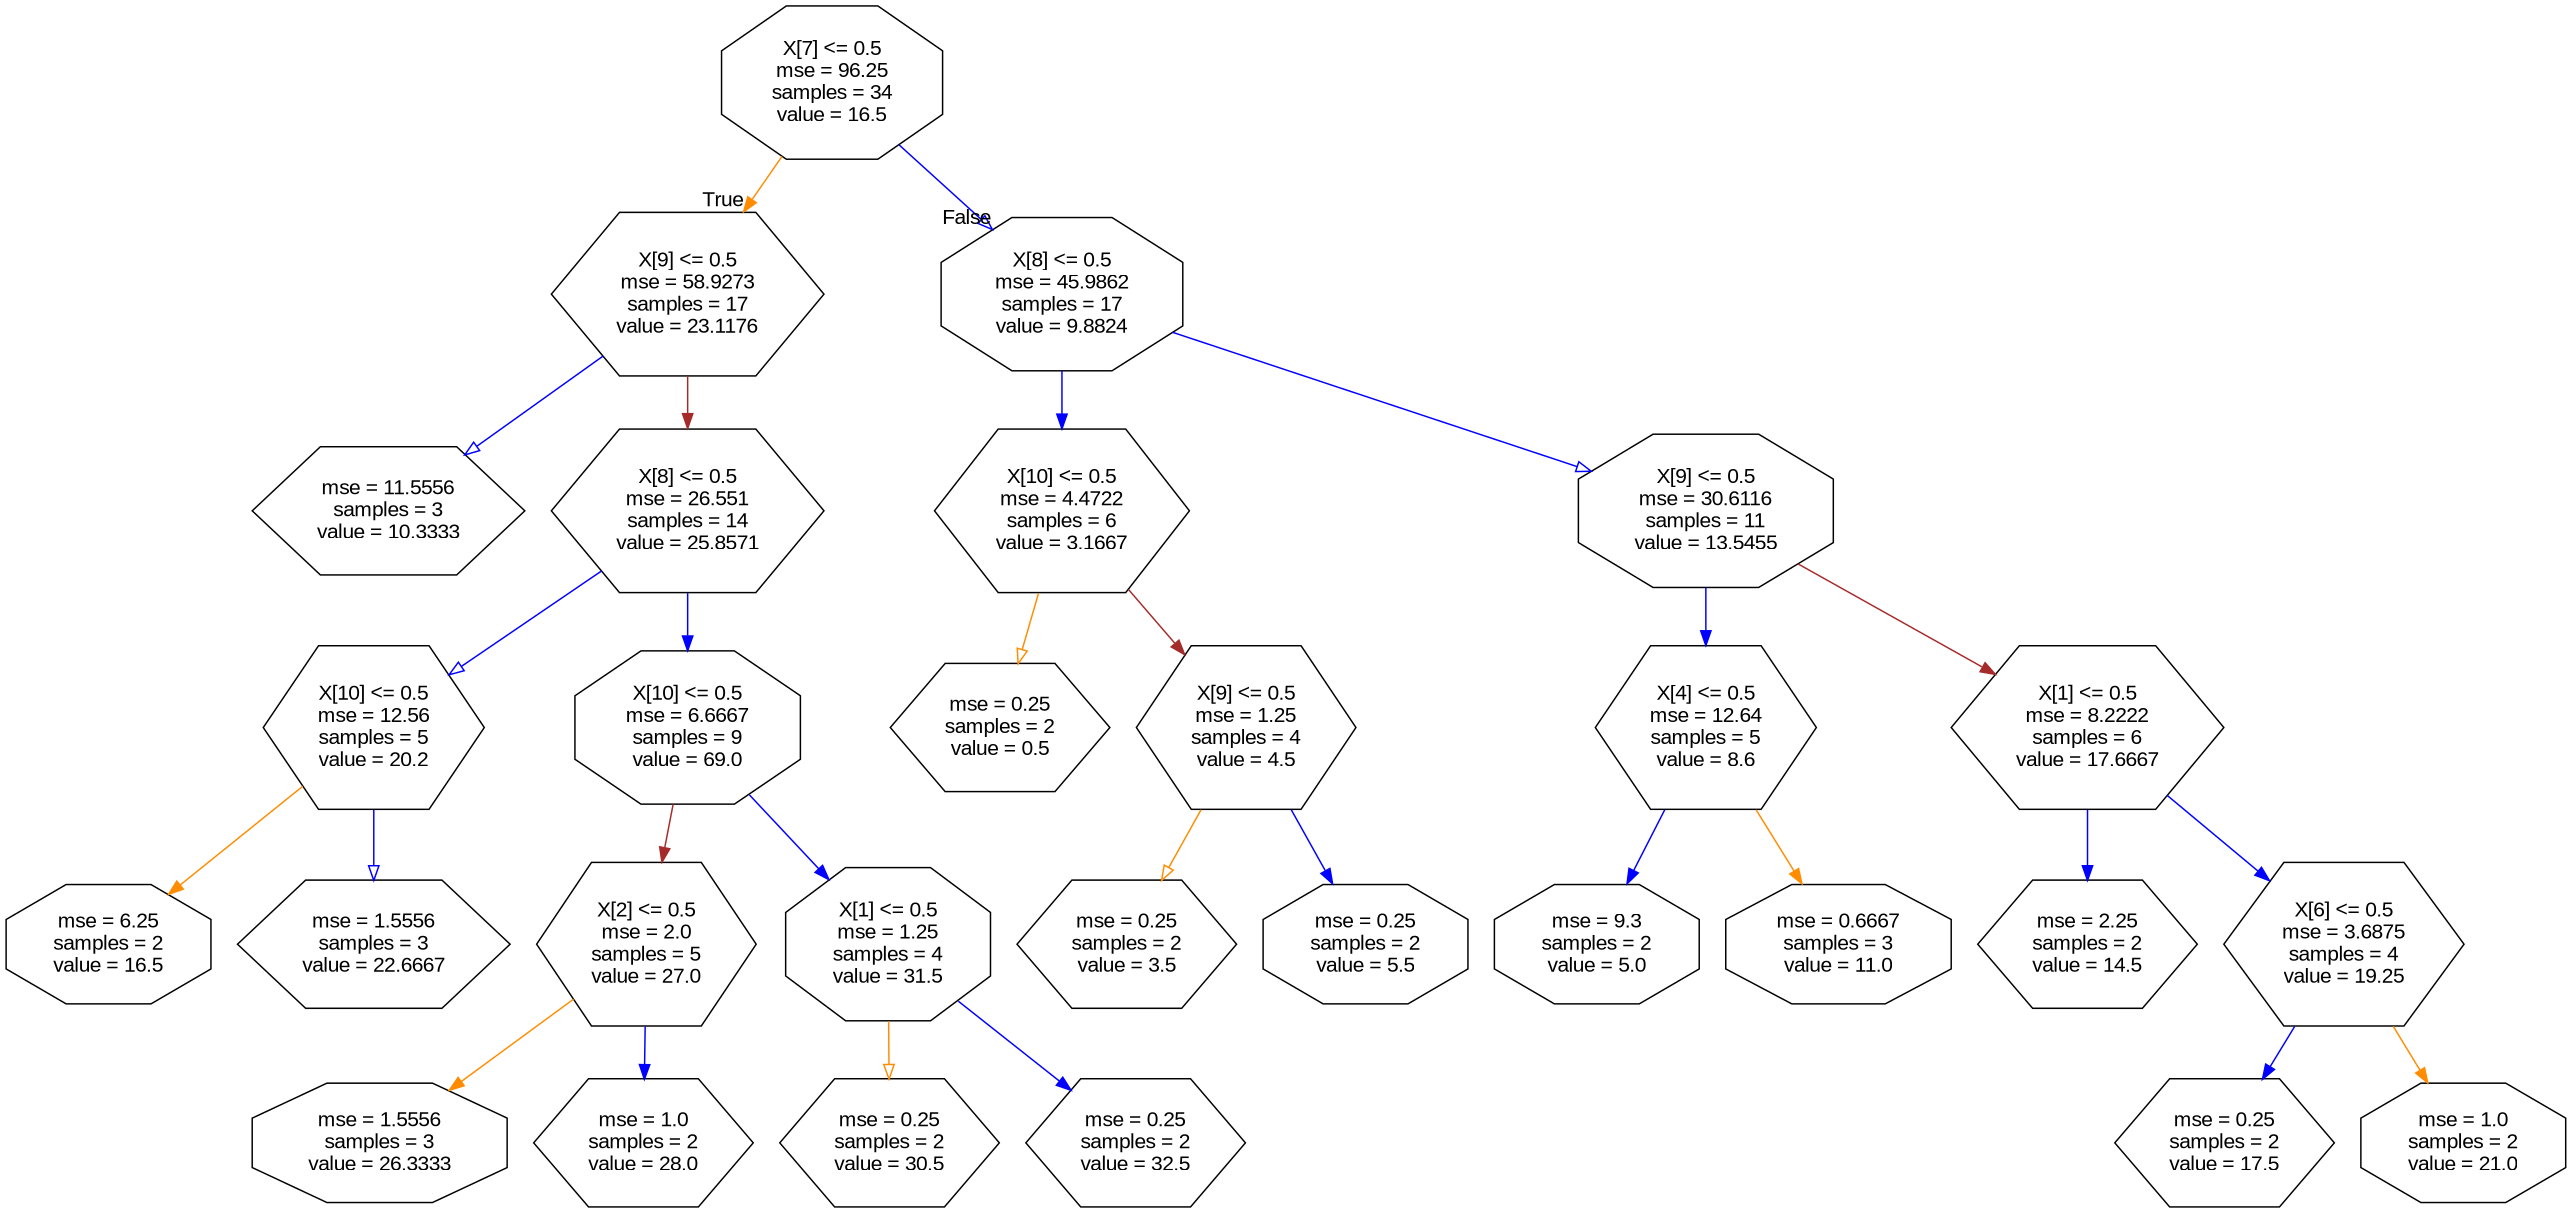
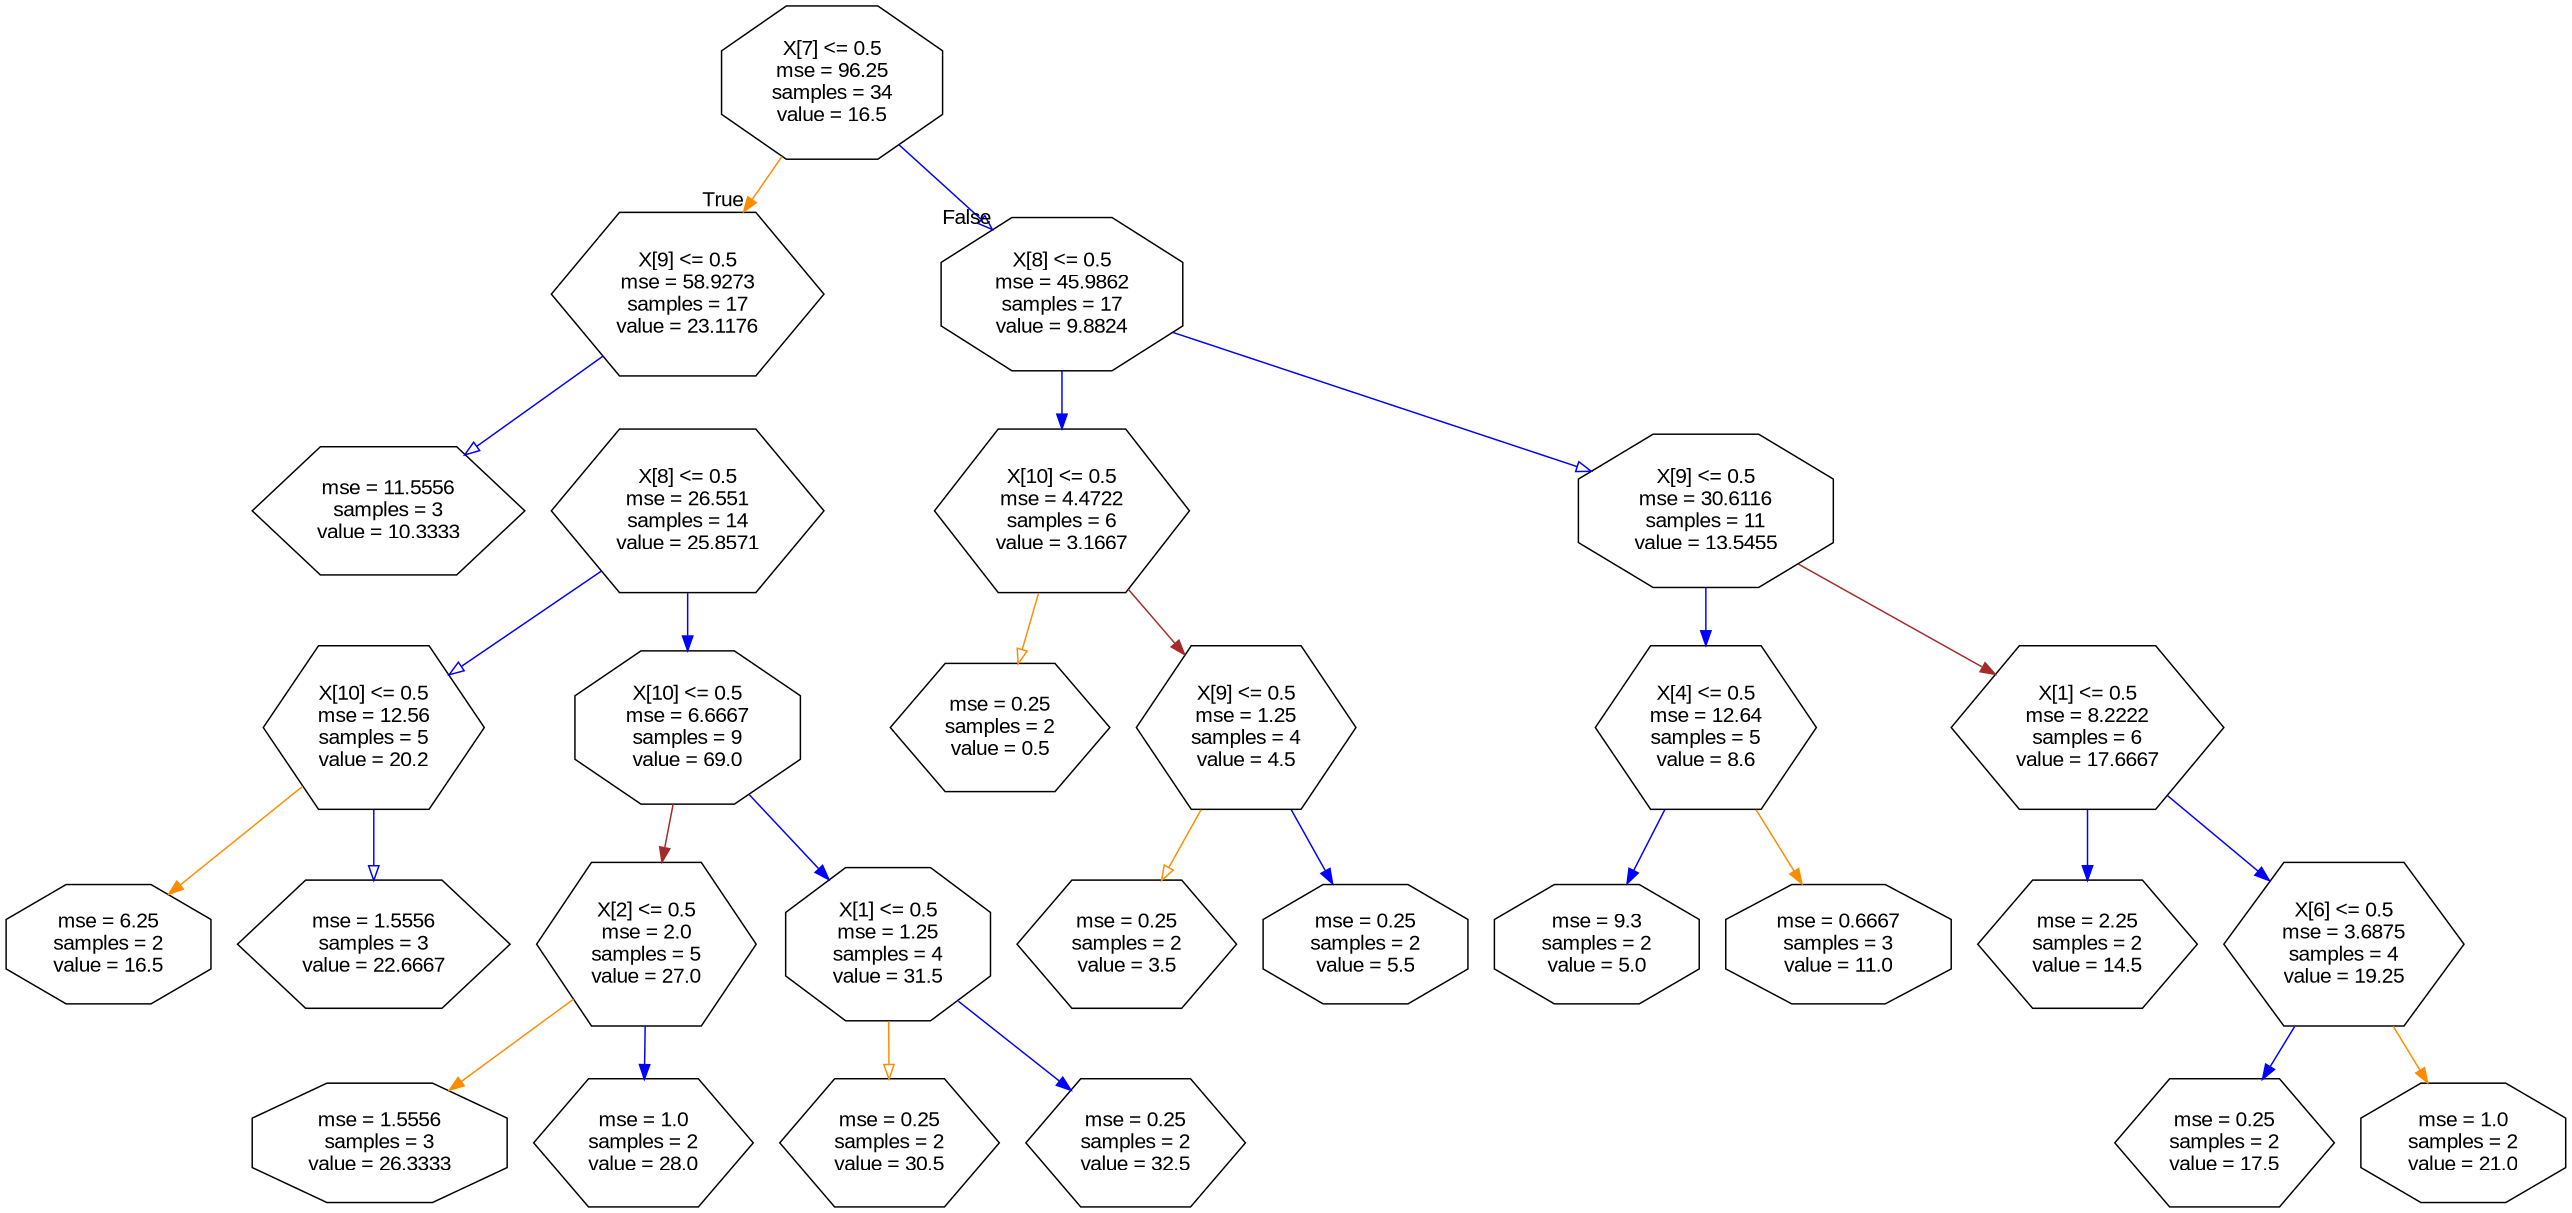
(688, 395) -> none
